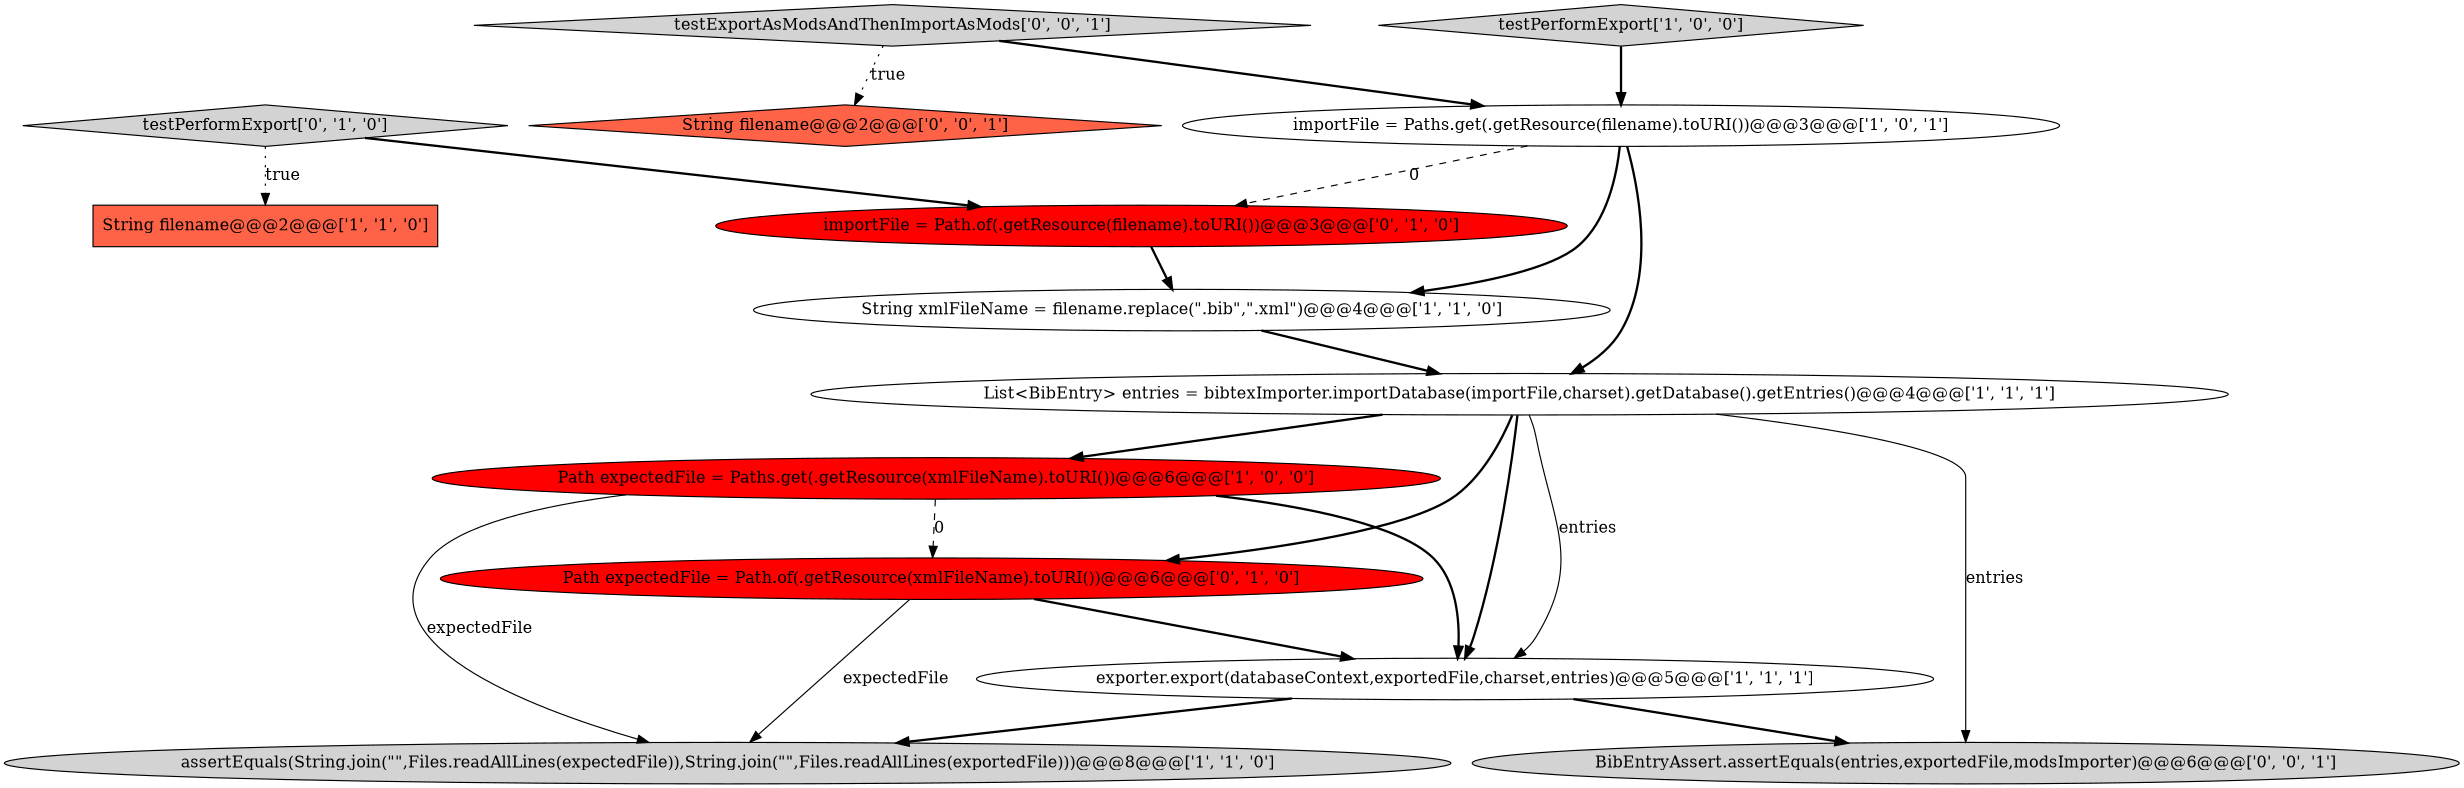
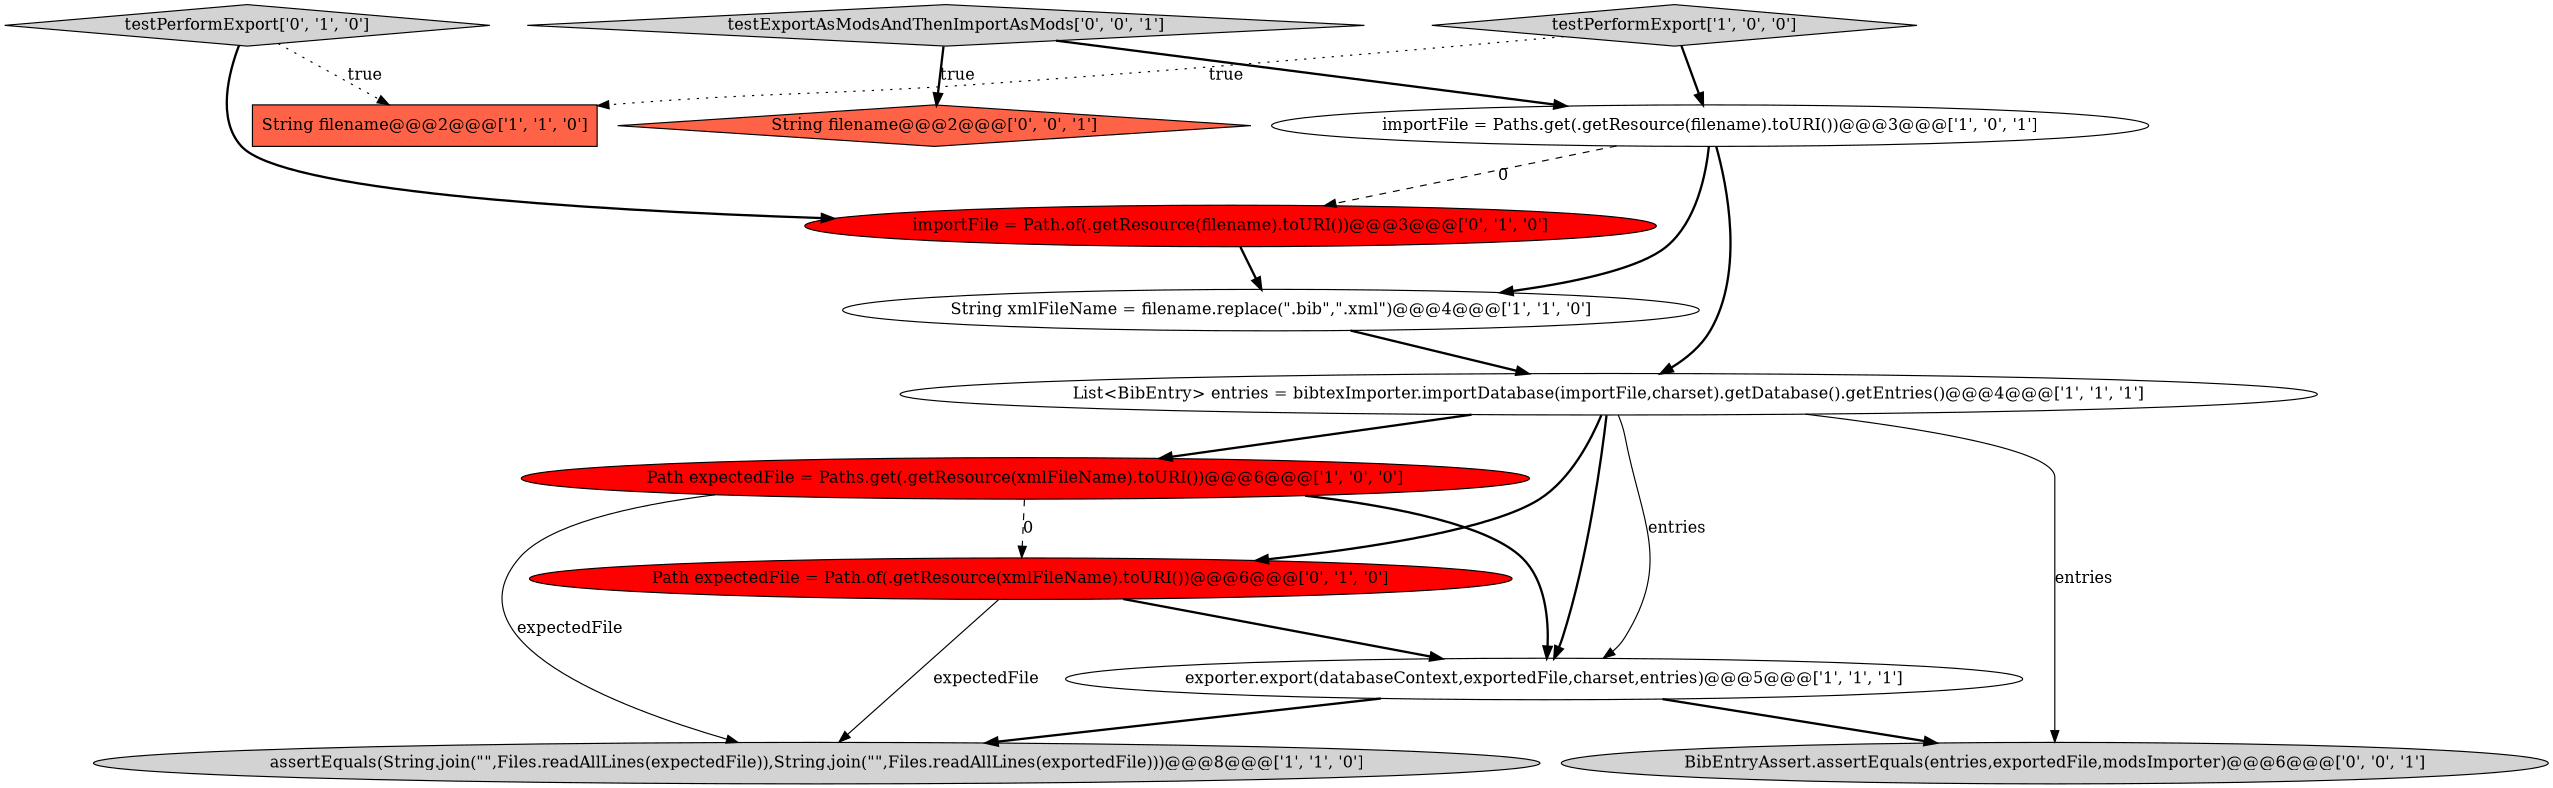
(871, 70) -> (941, 70)
none -> (1087, 76)
